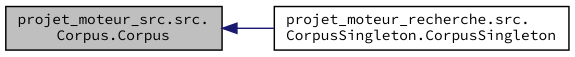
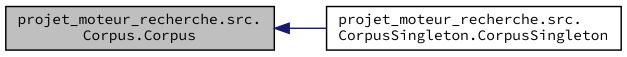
(114, 28) -> (140, 28)
